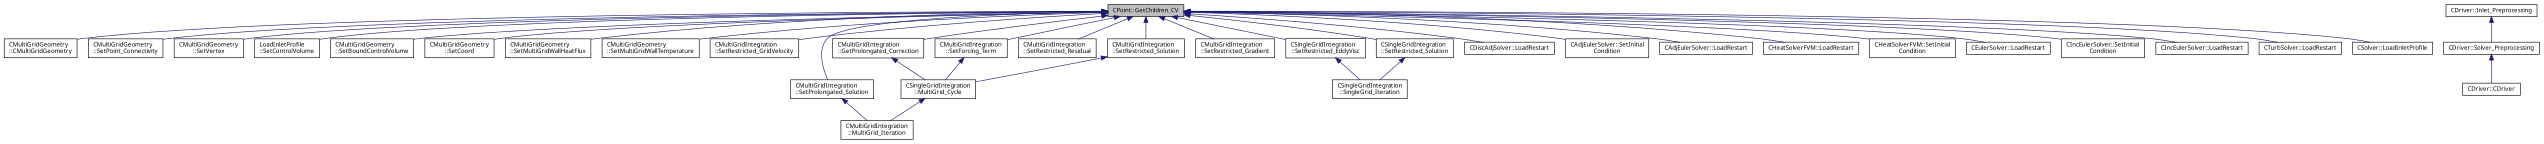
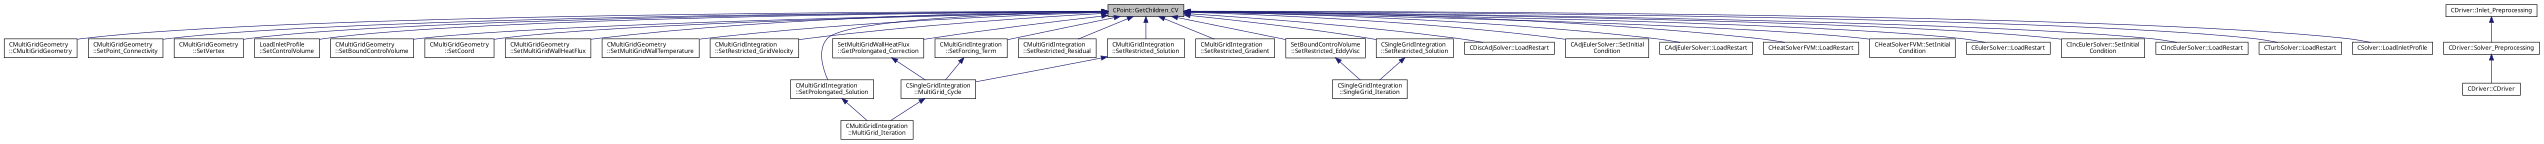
(878, 48) -> (878, 48)
(1326, 48) -> (1326, 48)
